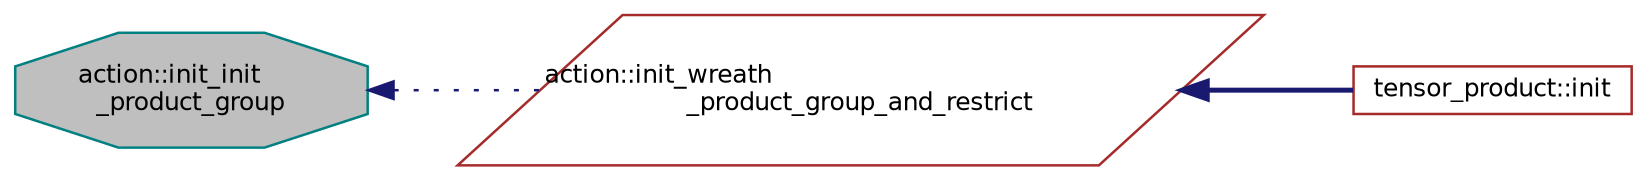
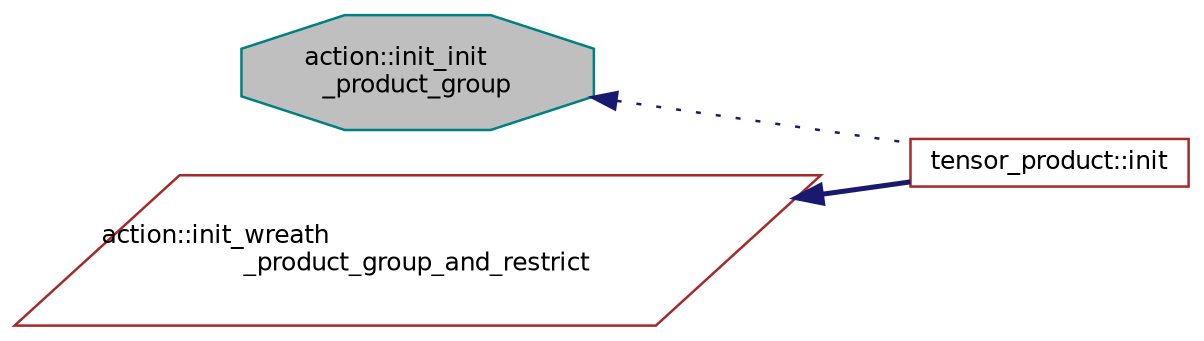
(467, 90) -> (763, 122)
